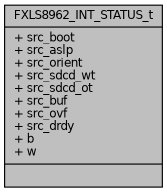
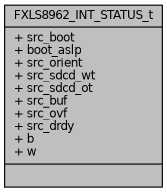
(44, 51) -> (48, 51)
